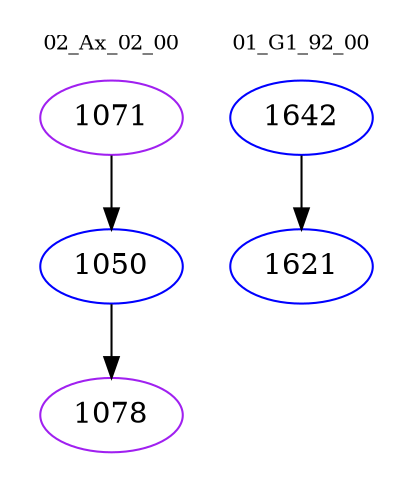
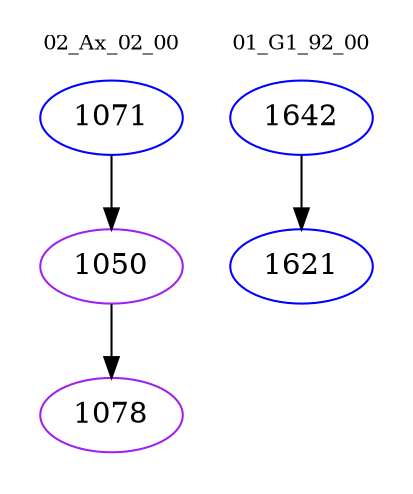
(112, 118) -> (112, 118)
(112, 266) -> (112, 266)
